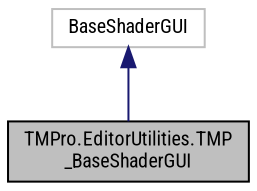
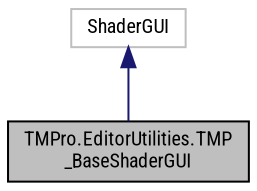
(128, 28) -> (128, 28)
